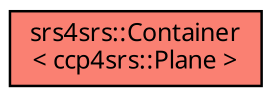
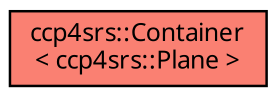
(136, 49) -> (138, 49)
